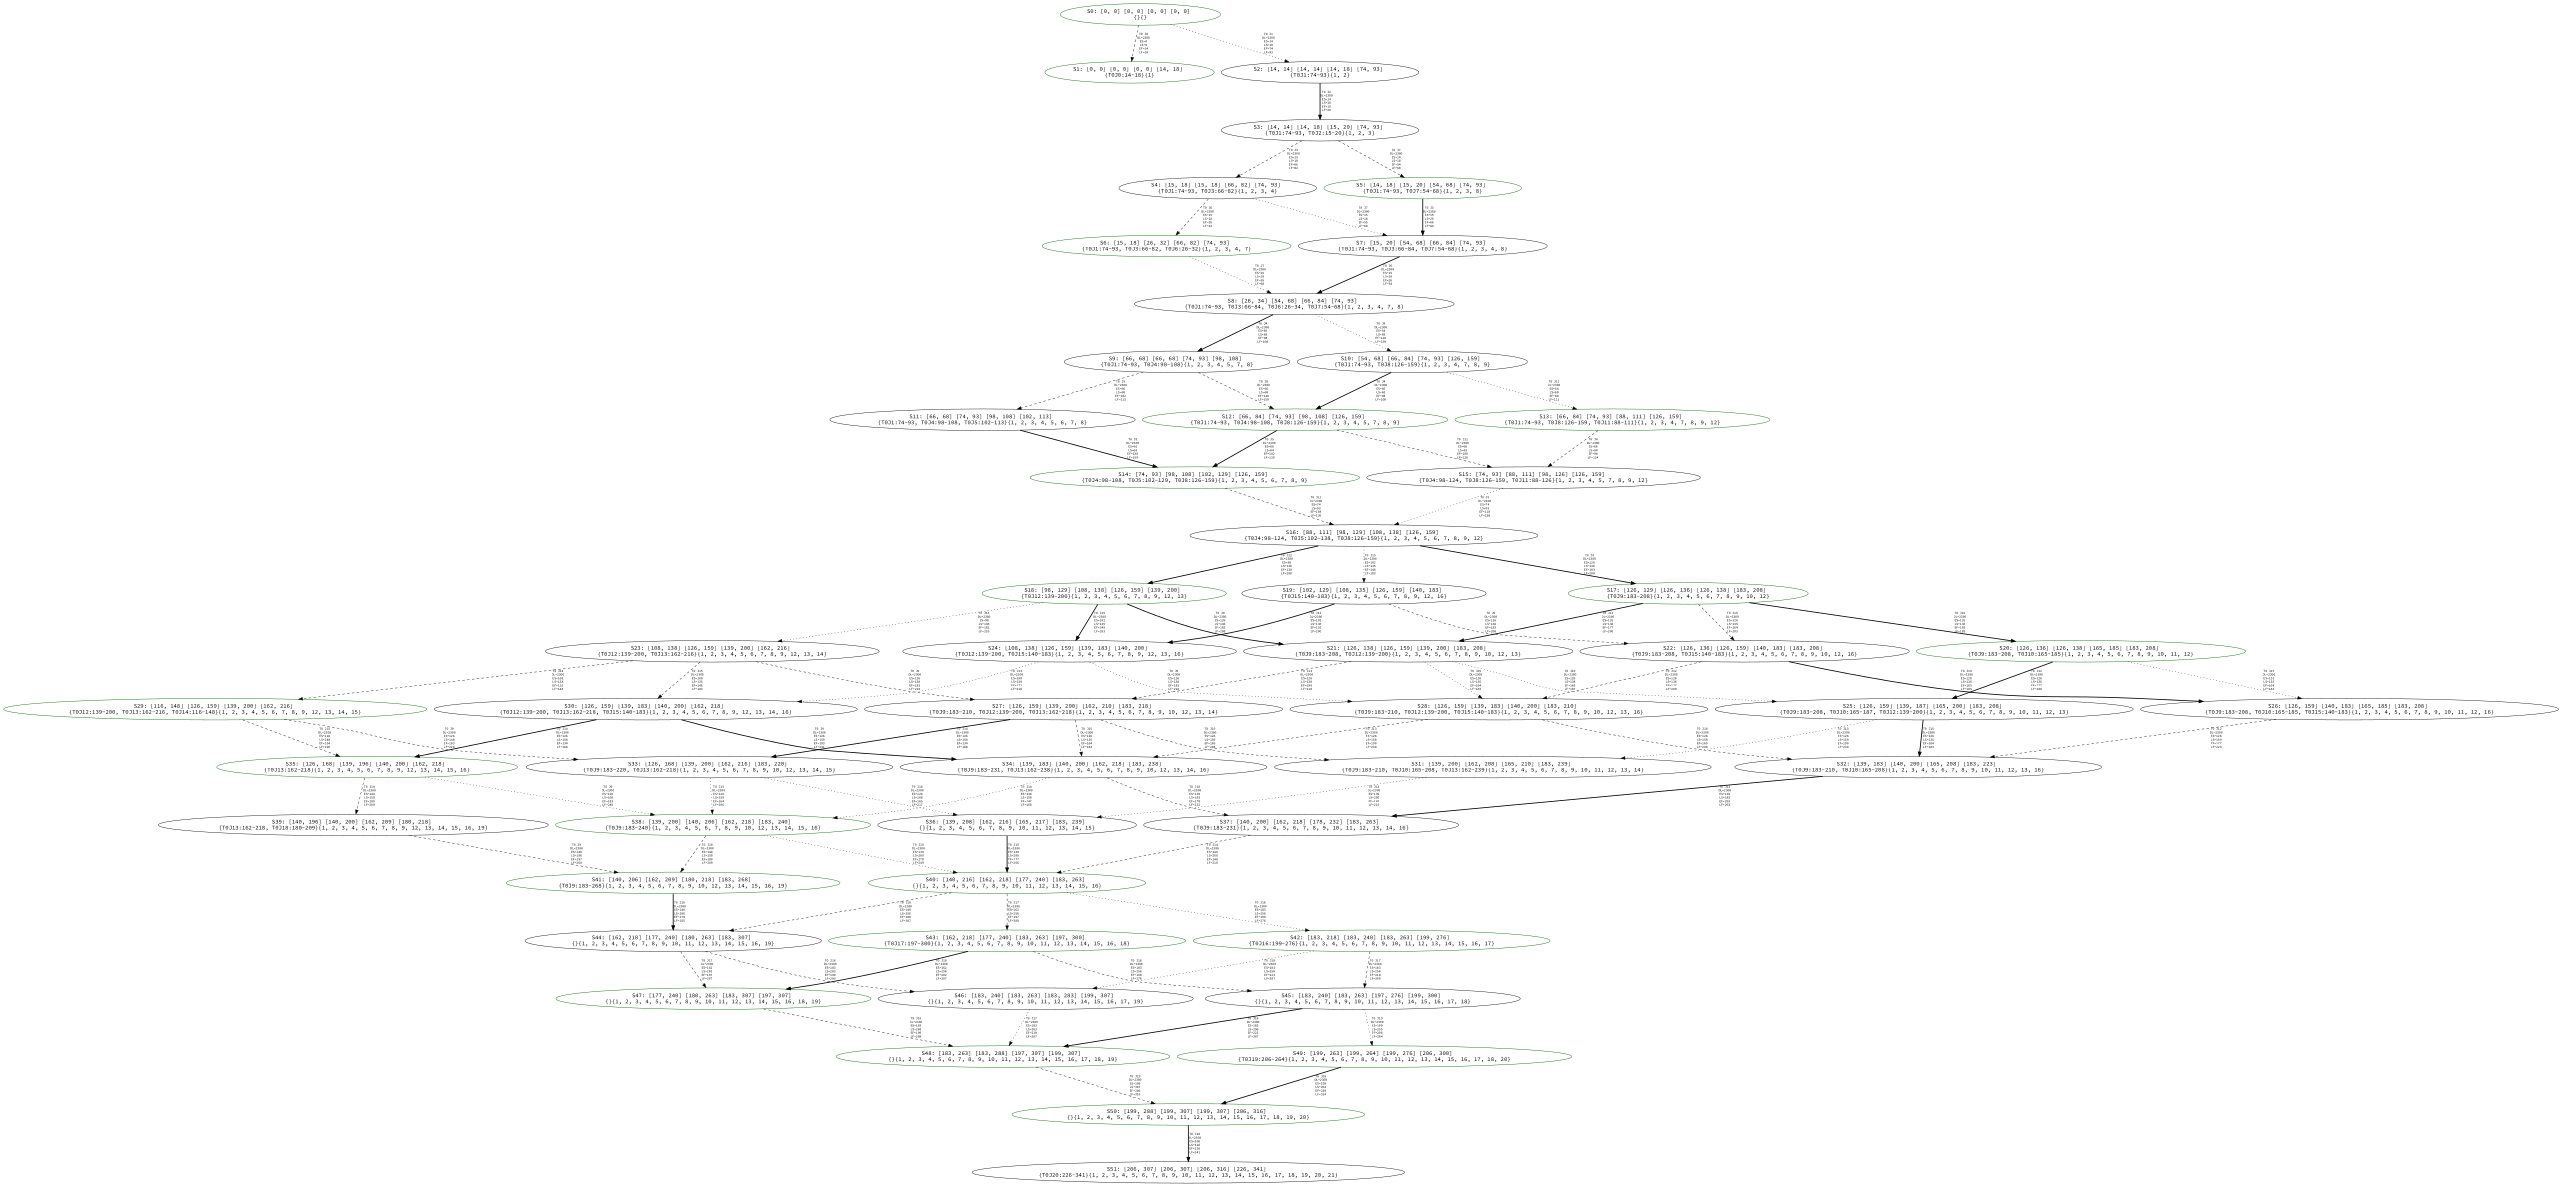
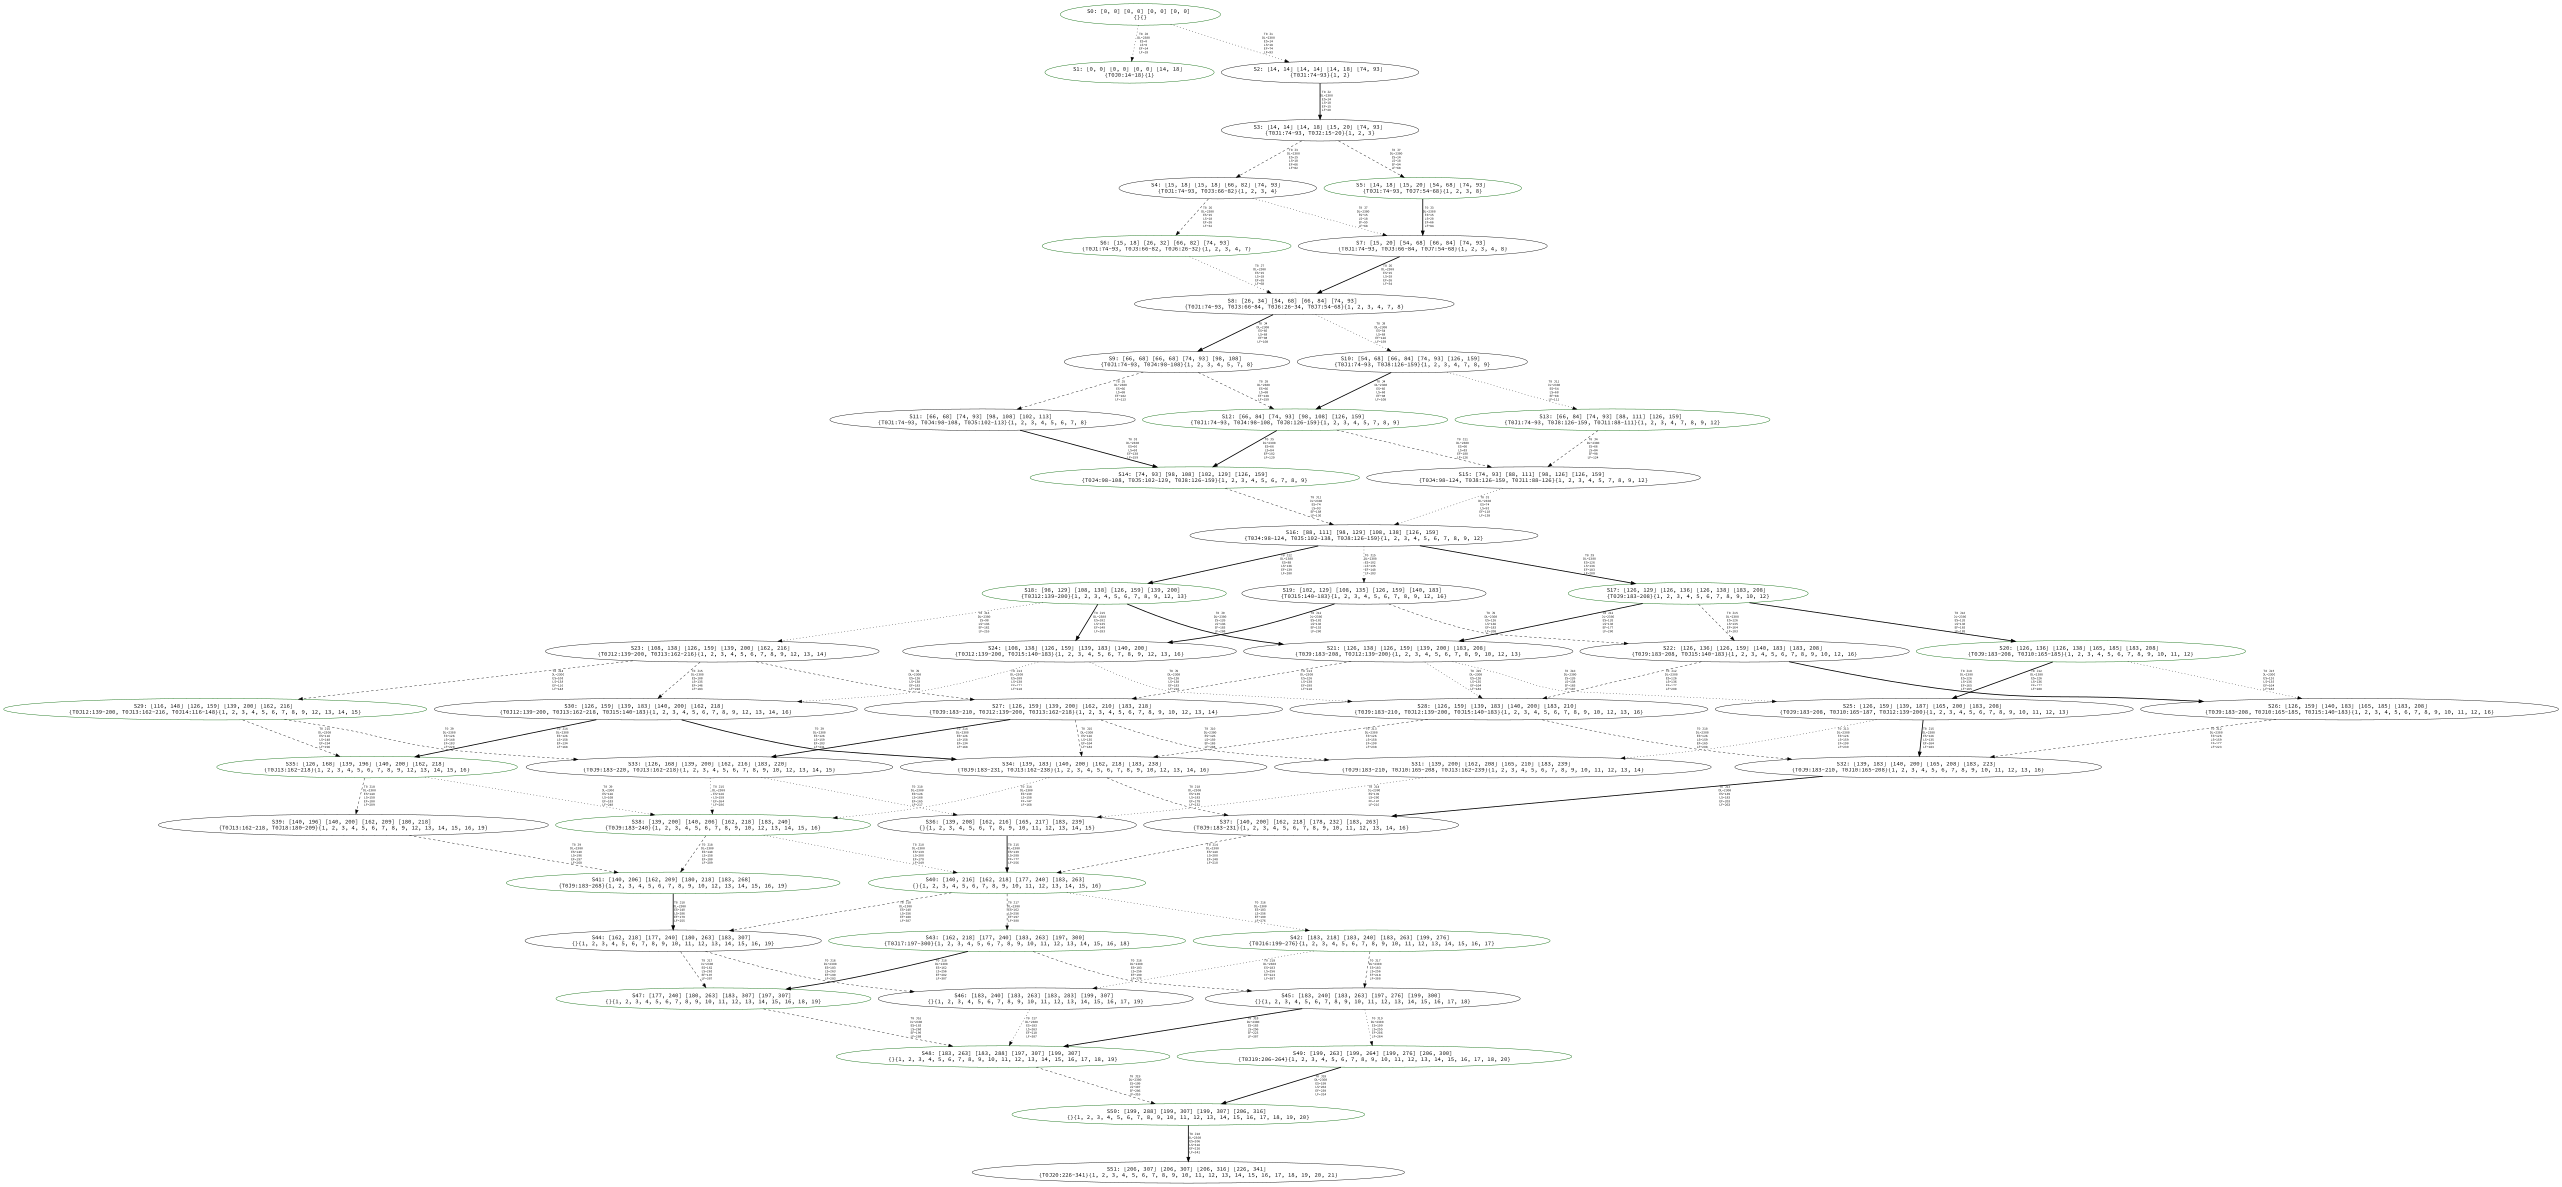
(1135, 41) -> (1135, 41)
